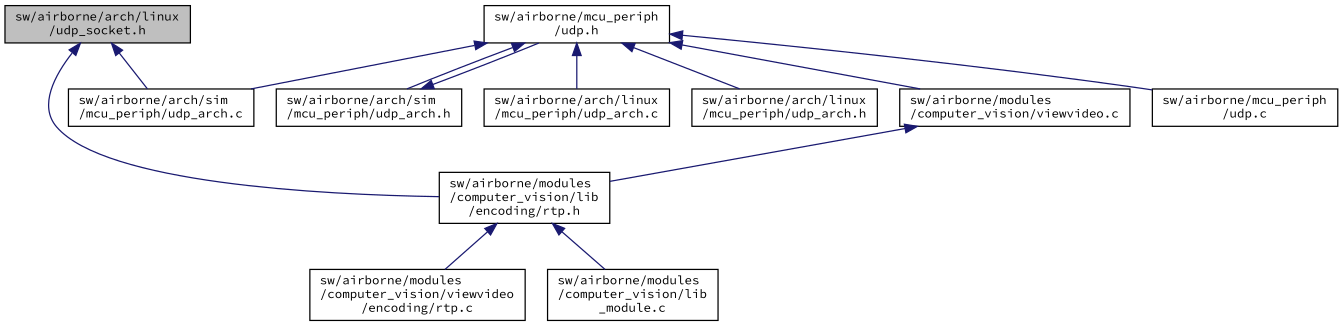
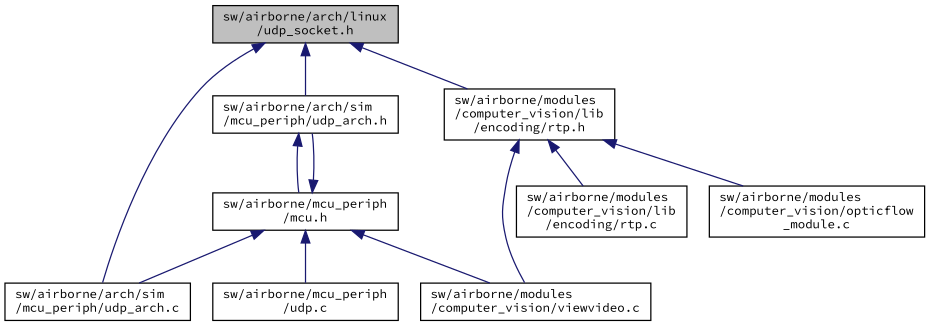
(577, 24) -> (306, 212)
none -> (306, 76)
(577, 108) -> none
(785, 108) -> none
(757, 155) -> (503, 219)
(418, 295) -> (602, 212)
(633, 295) -> (817, 212)
